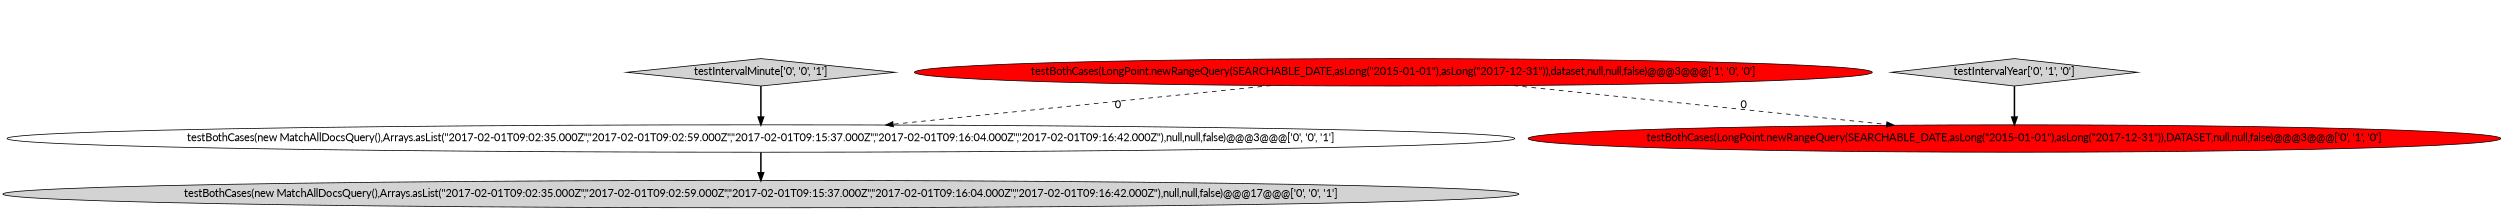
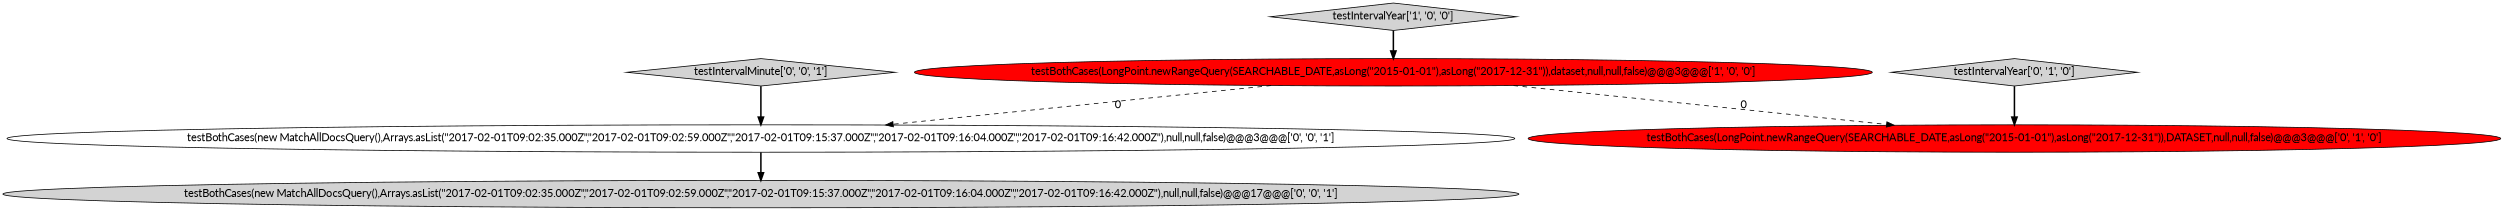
none -> (1393, 17)
